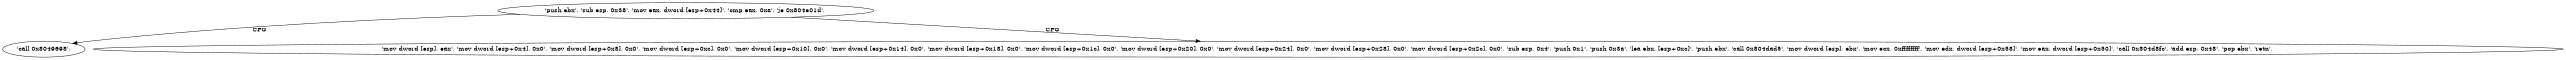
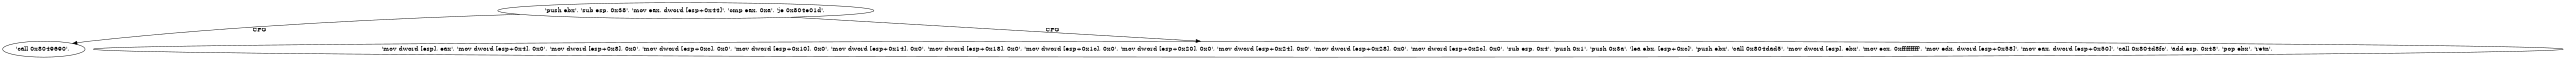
(44, 49) -> (44, 49)
